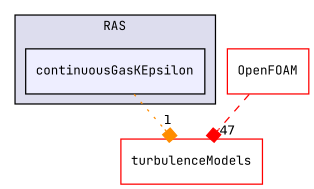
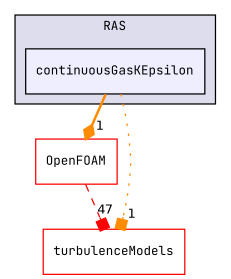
none -> (98, 112)
